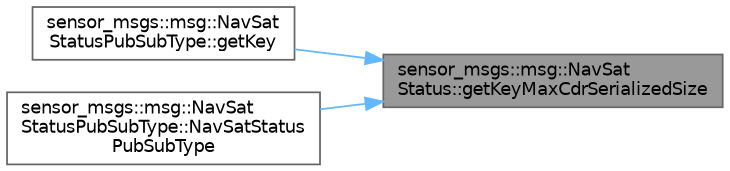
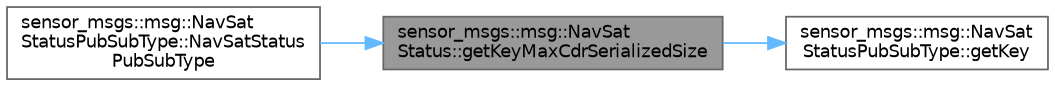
(330, 54) -> (745, 43)
